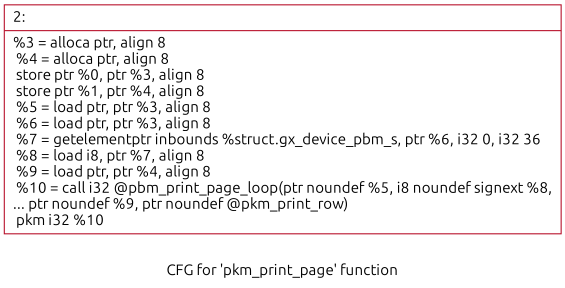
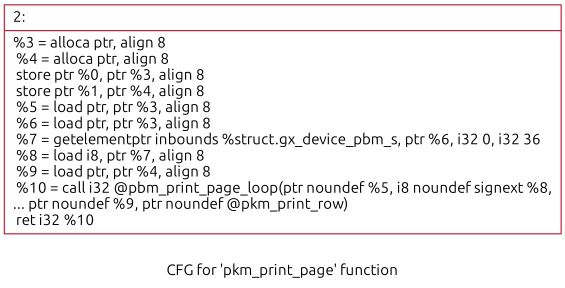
(59, 220) -> (54, 220)
